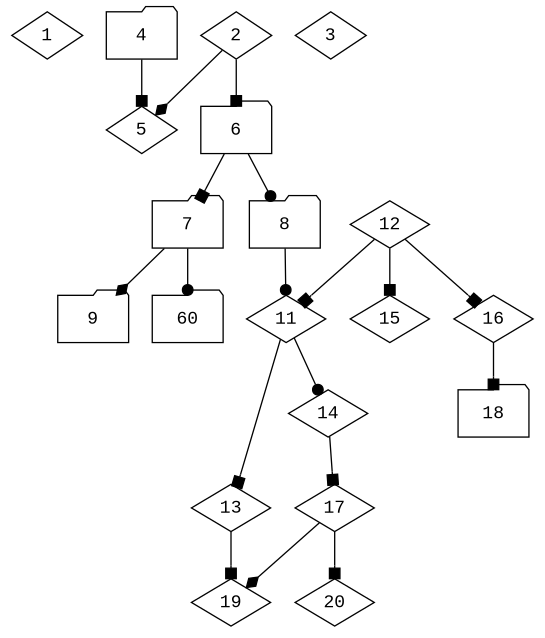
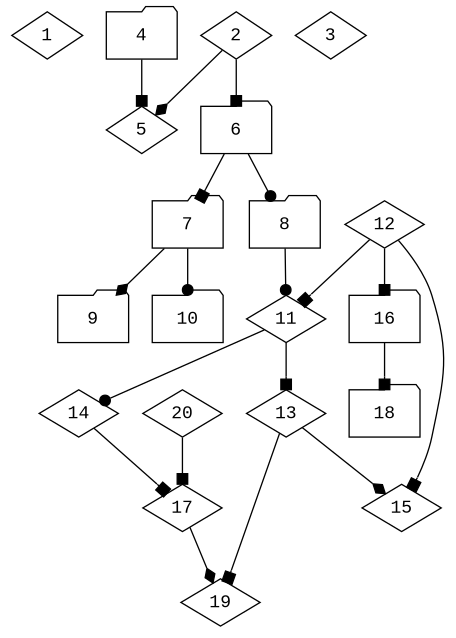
(188, 319) -> (188, 319)
(494, 319) -> (385, 319)
none -> (337, 456)
(335, 549) -> (182, 454)
